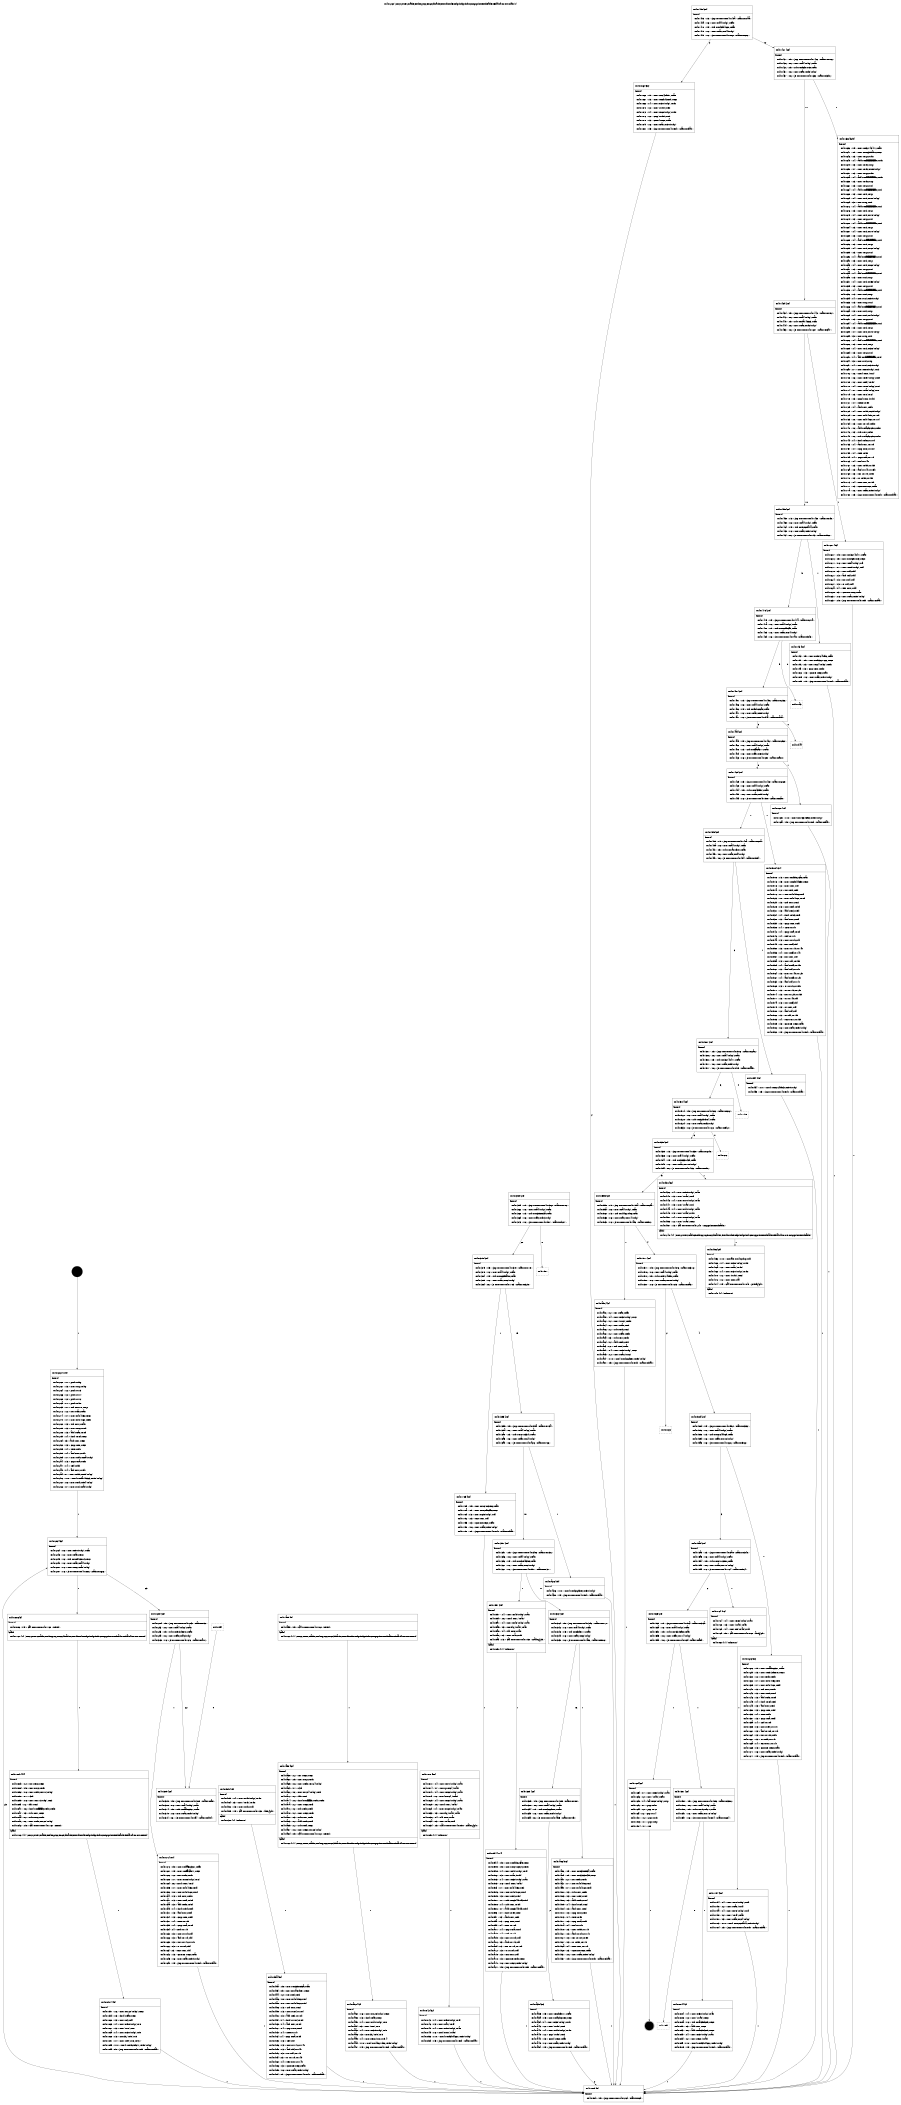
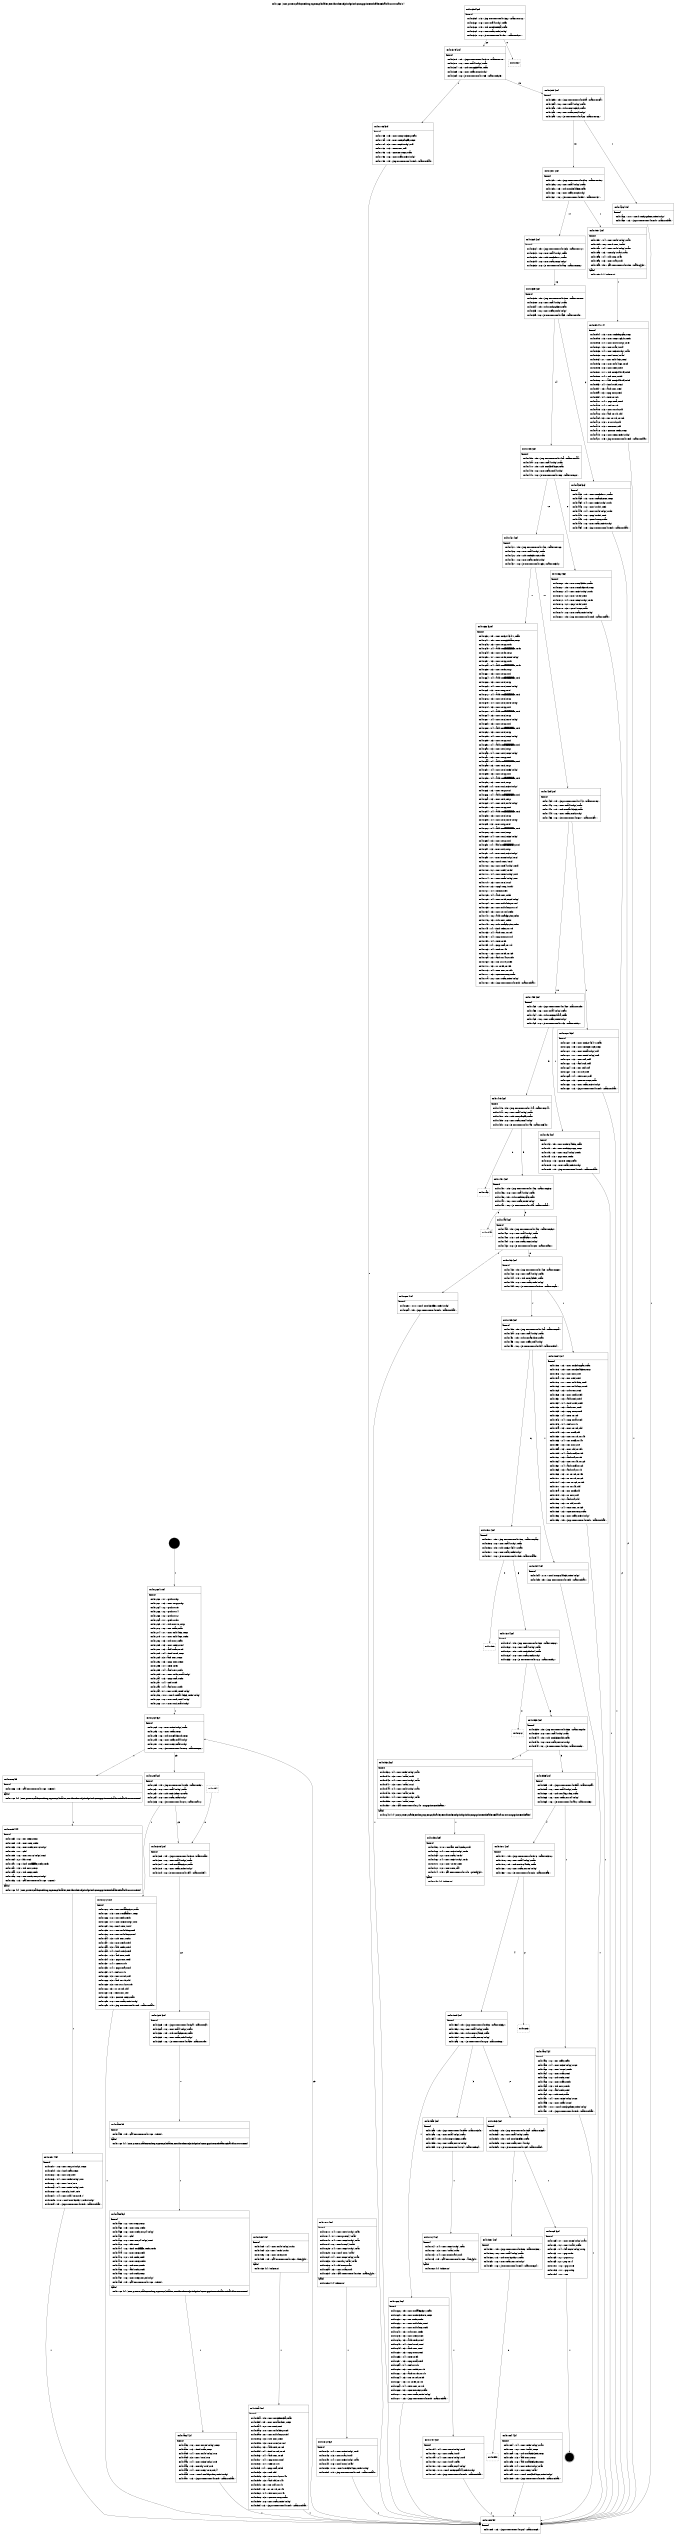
none -> (553, 381)
(699, 1591) -> (496, 2081)
(582, 1910) -> none
(703, 1911) -> none
none -> (180, 2029)
